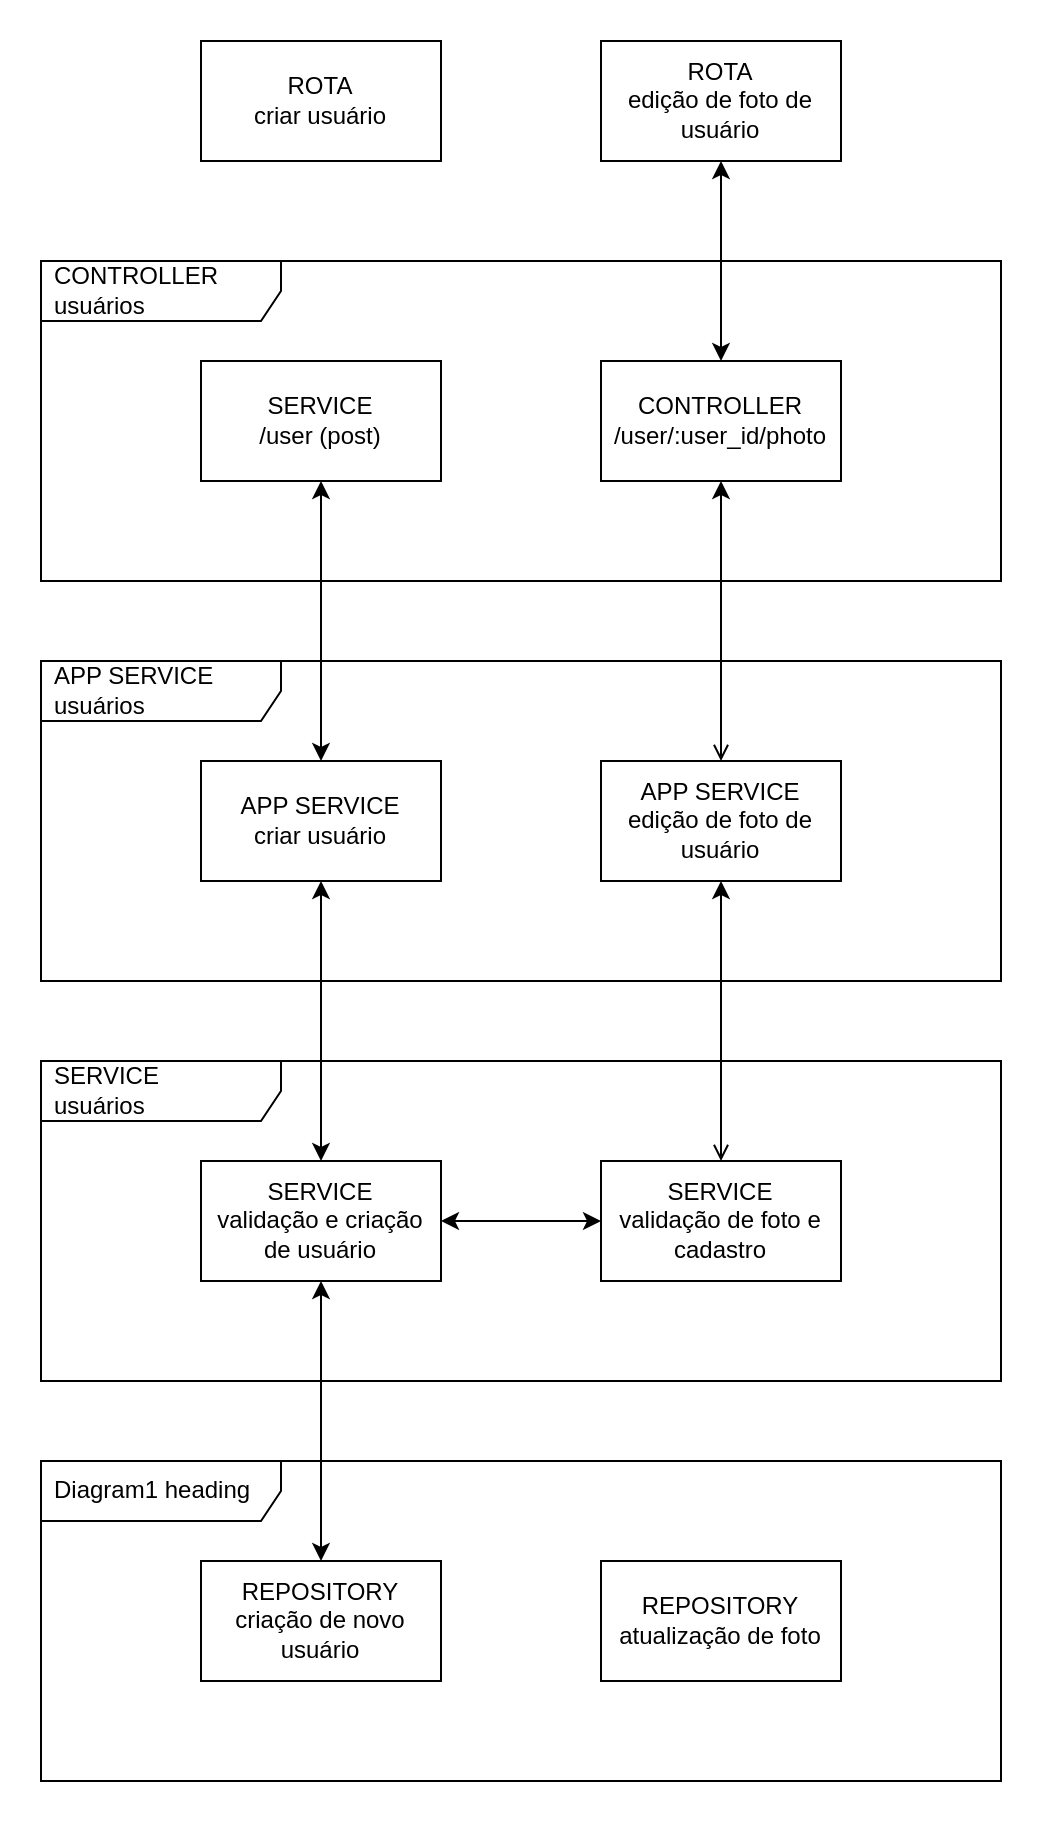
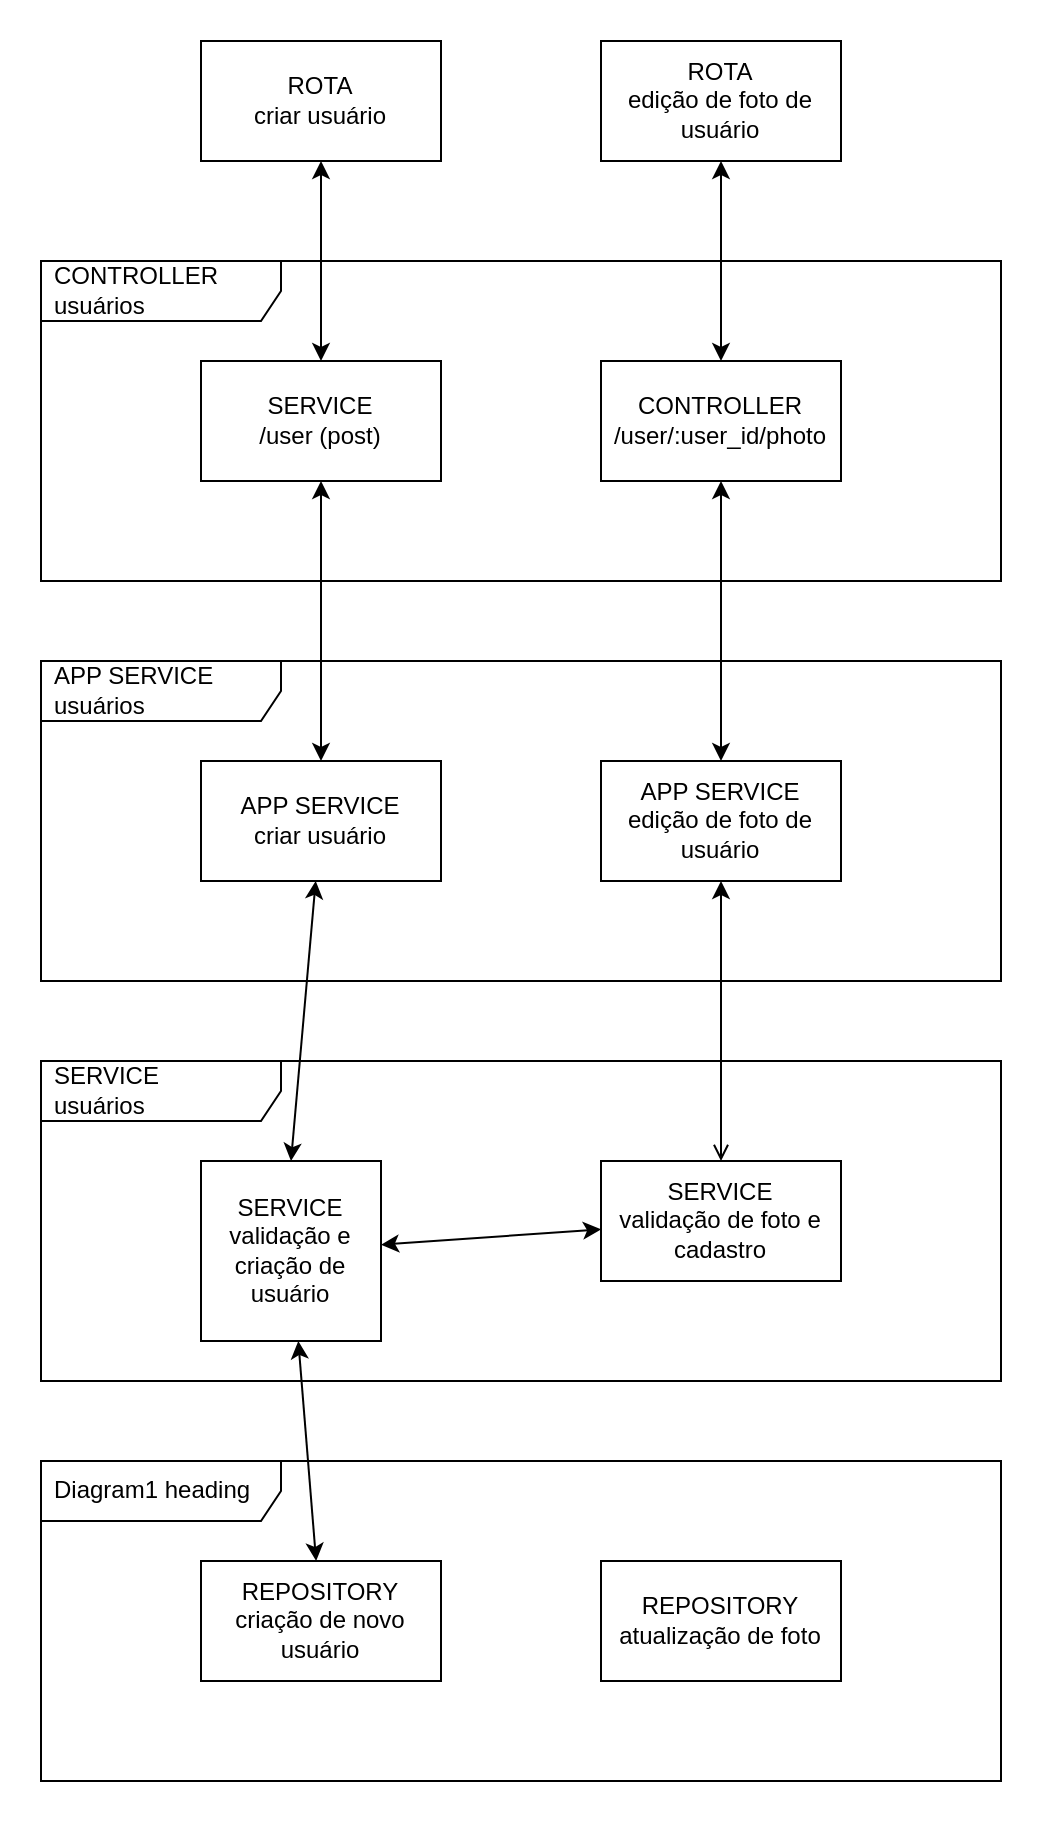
none -> (321, 258)
(721, 748) -> (721, 746)
(321, 1221) -> (291, 1251)
